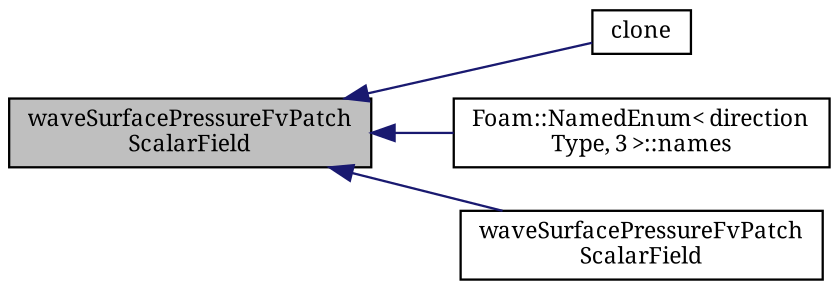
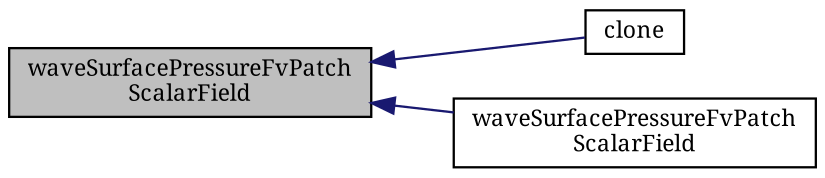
(642, 133) -> none
